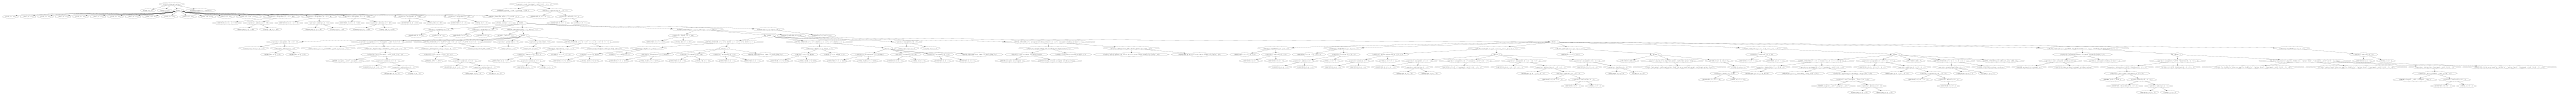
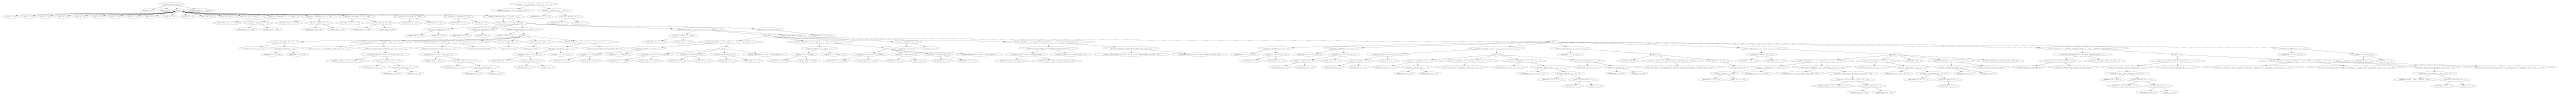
none -> (2292, 55)
